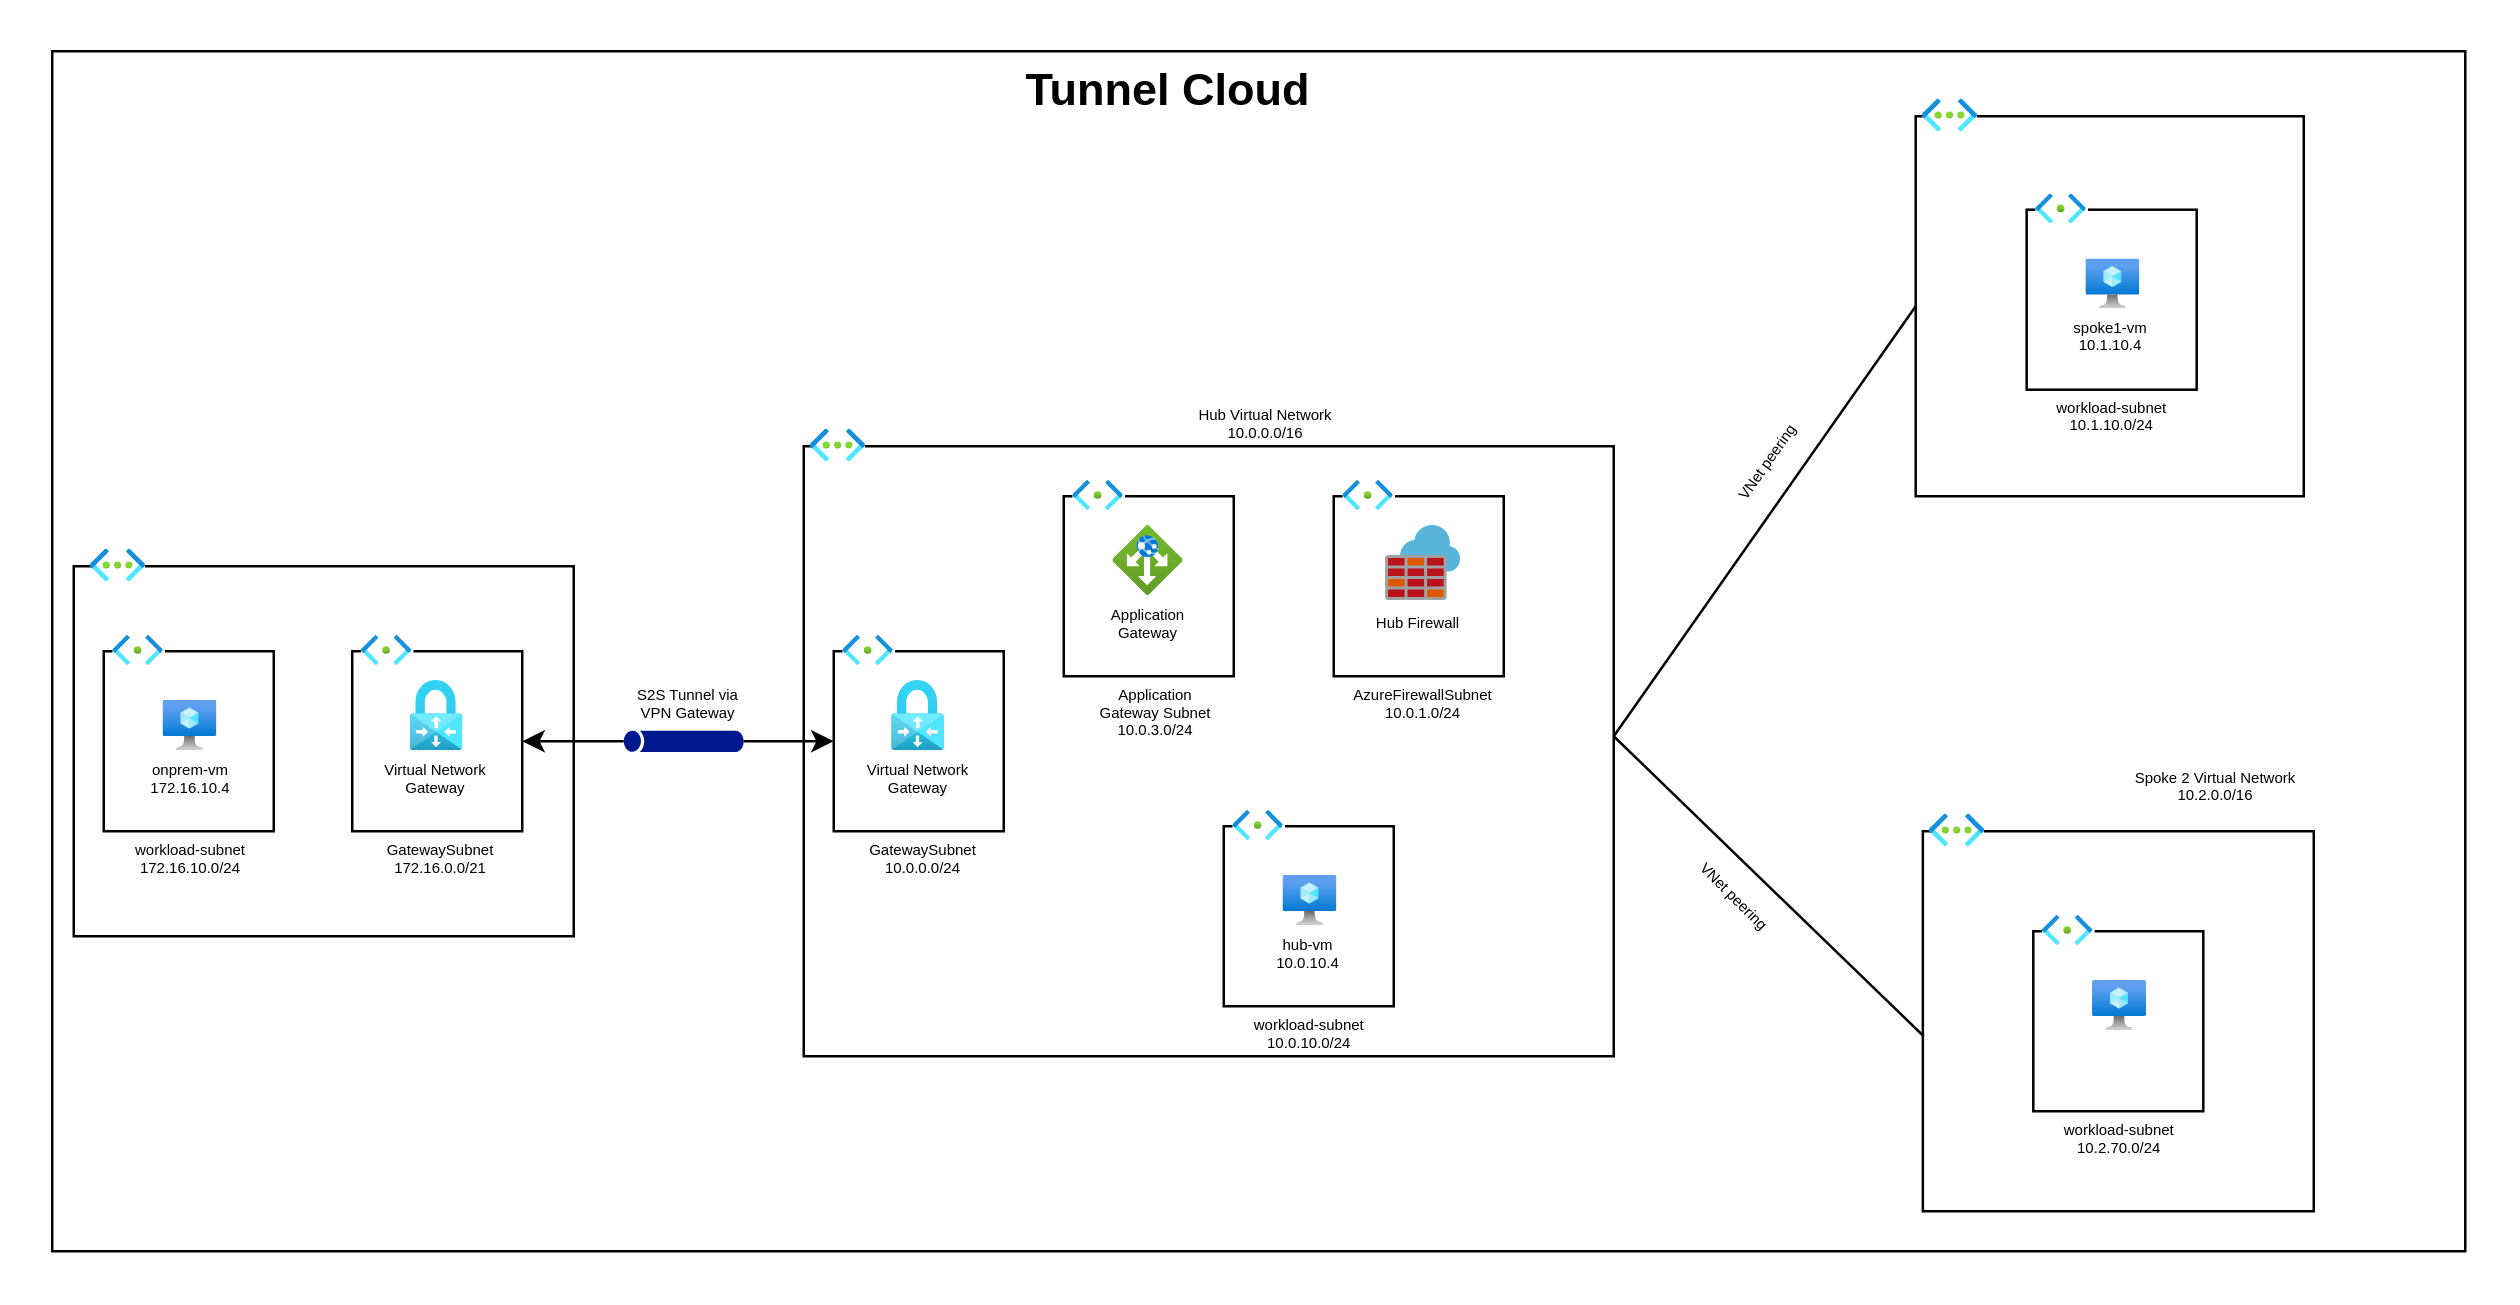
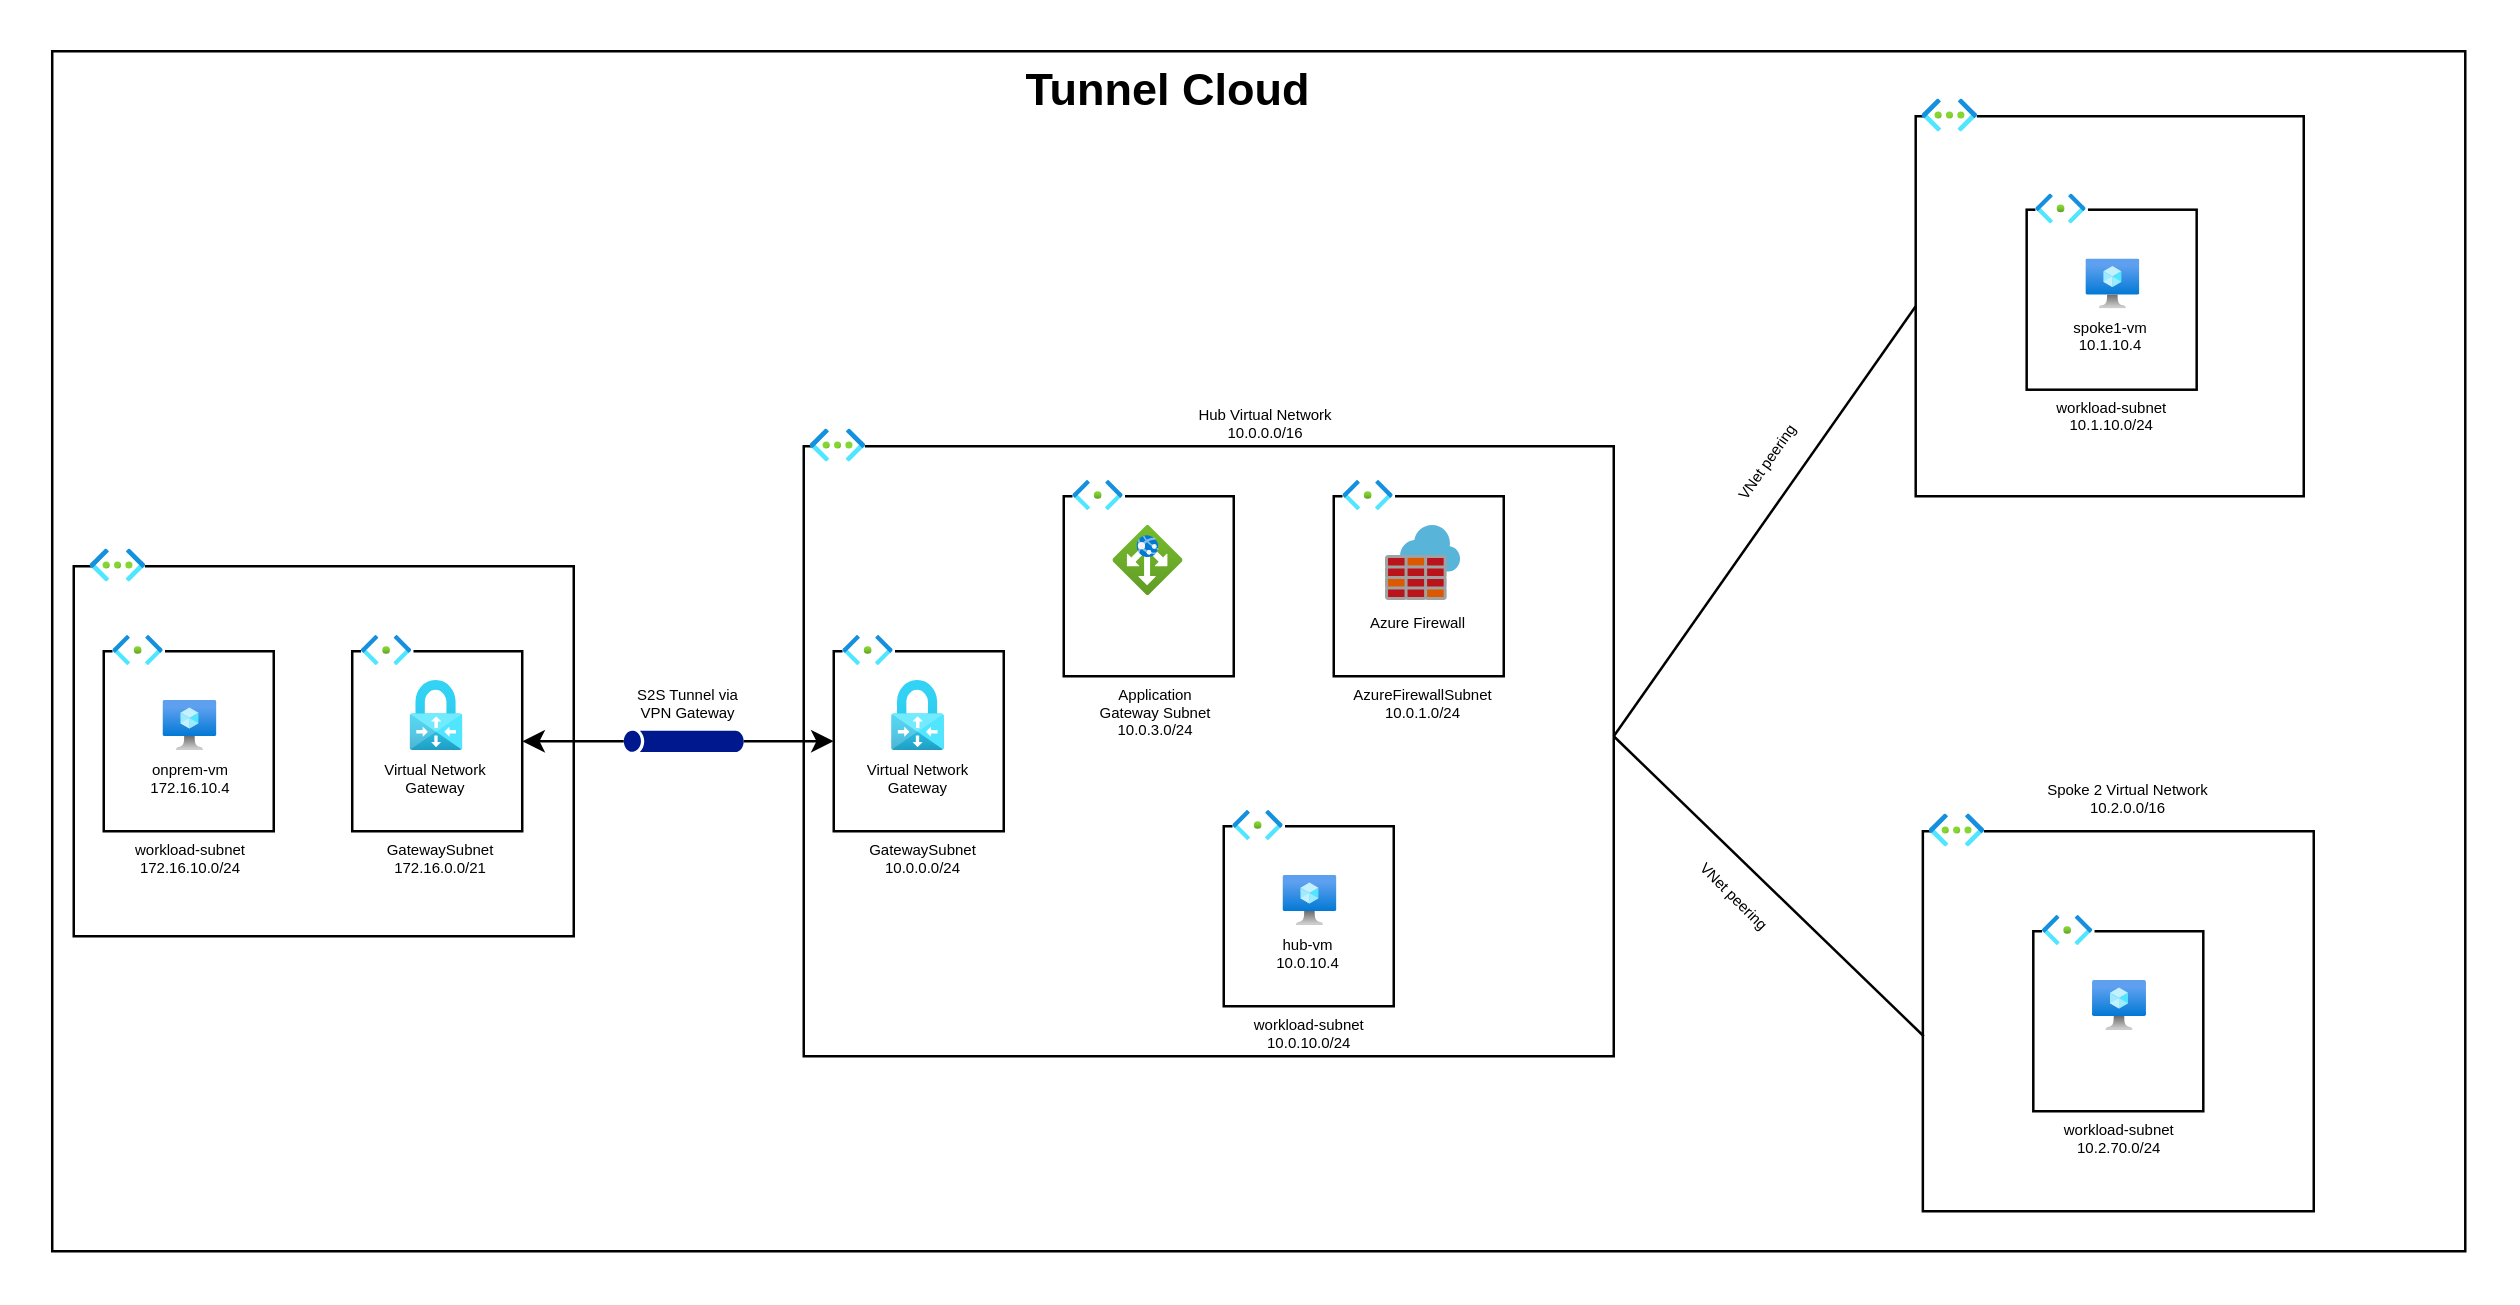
(1149, 621) -> none
(1419, 621) -> (1419, 621)
(2217, 784) -> (2130, 796)
